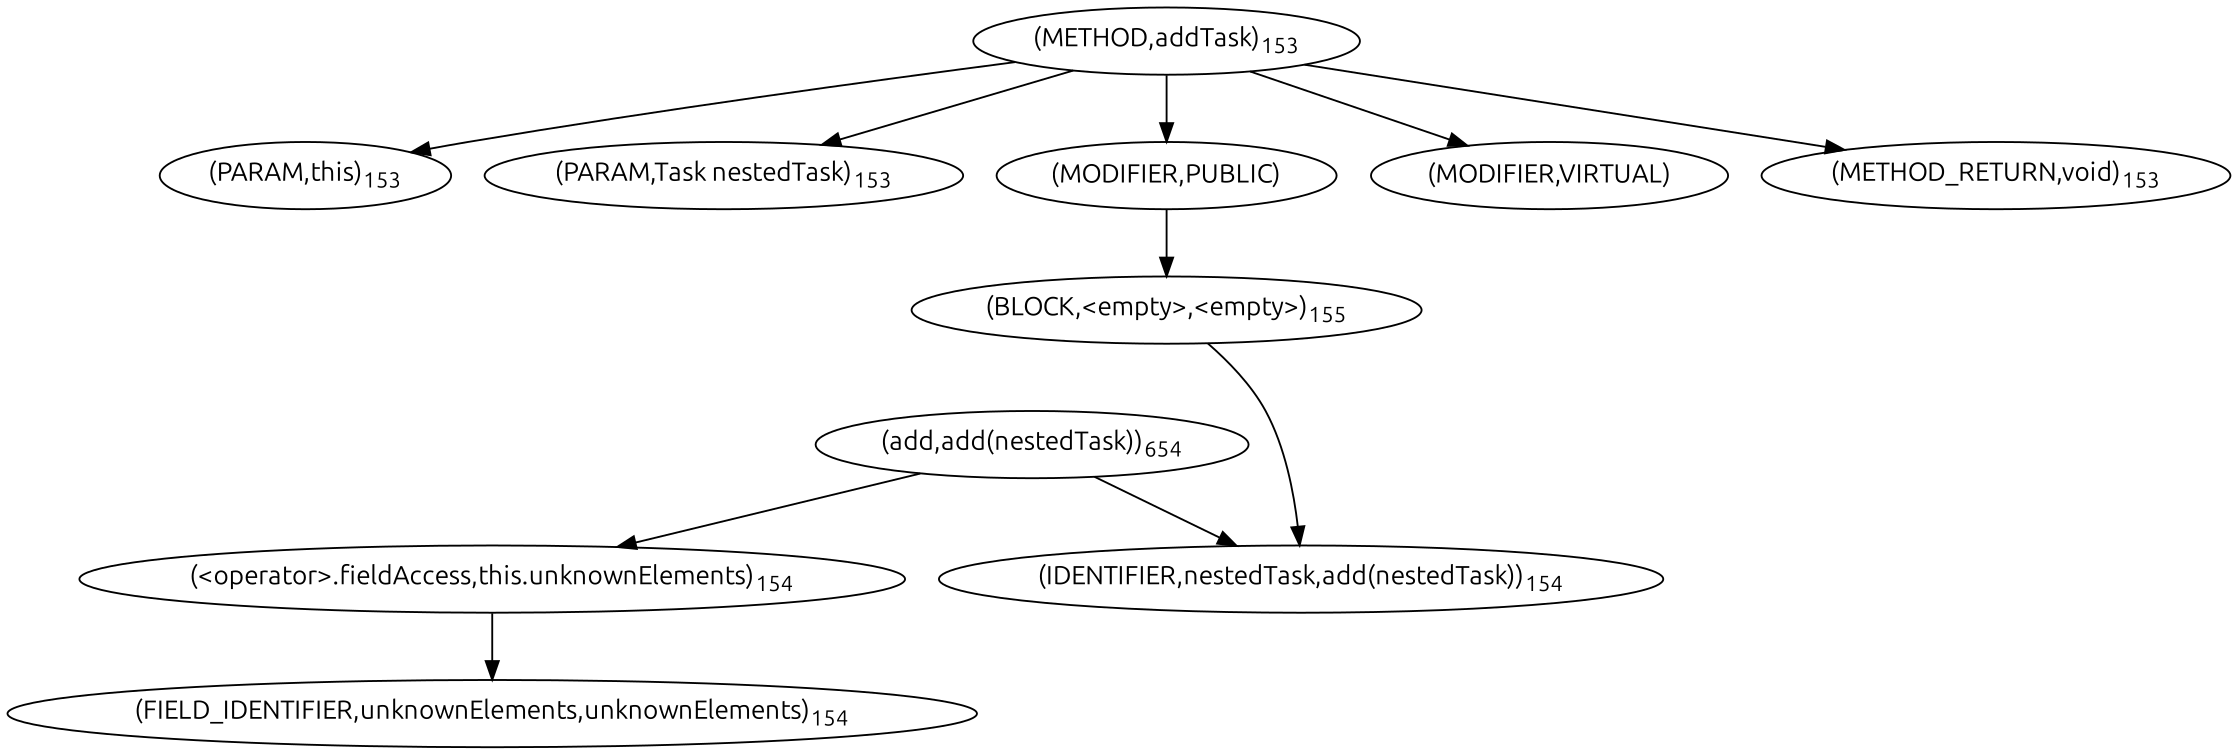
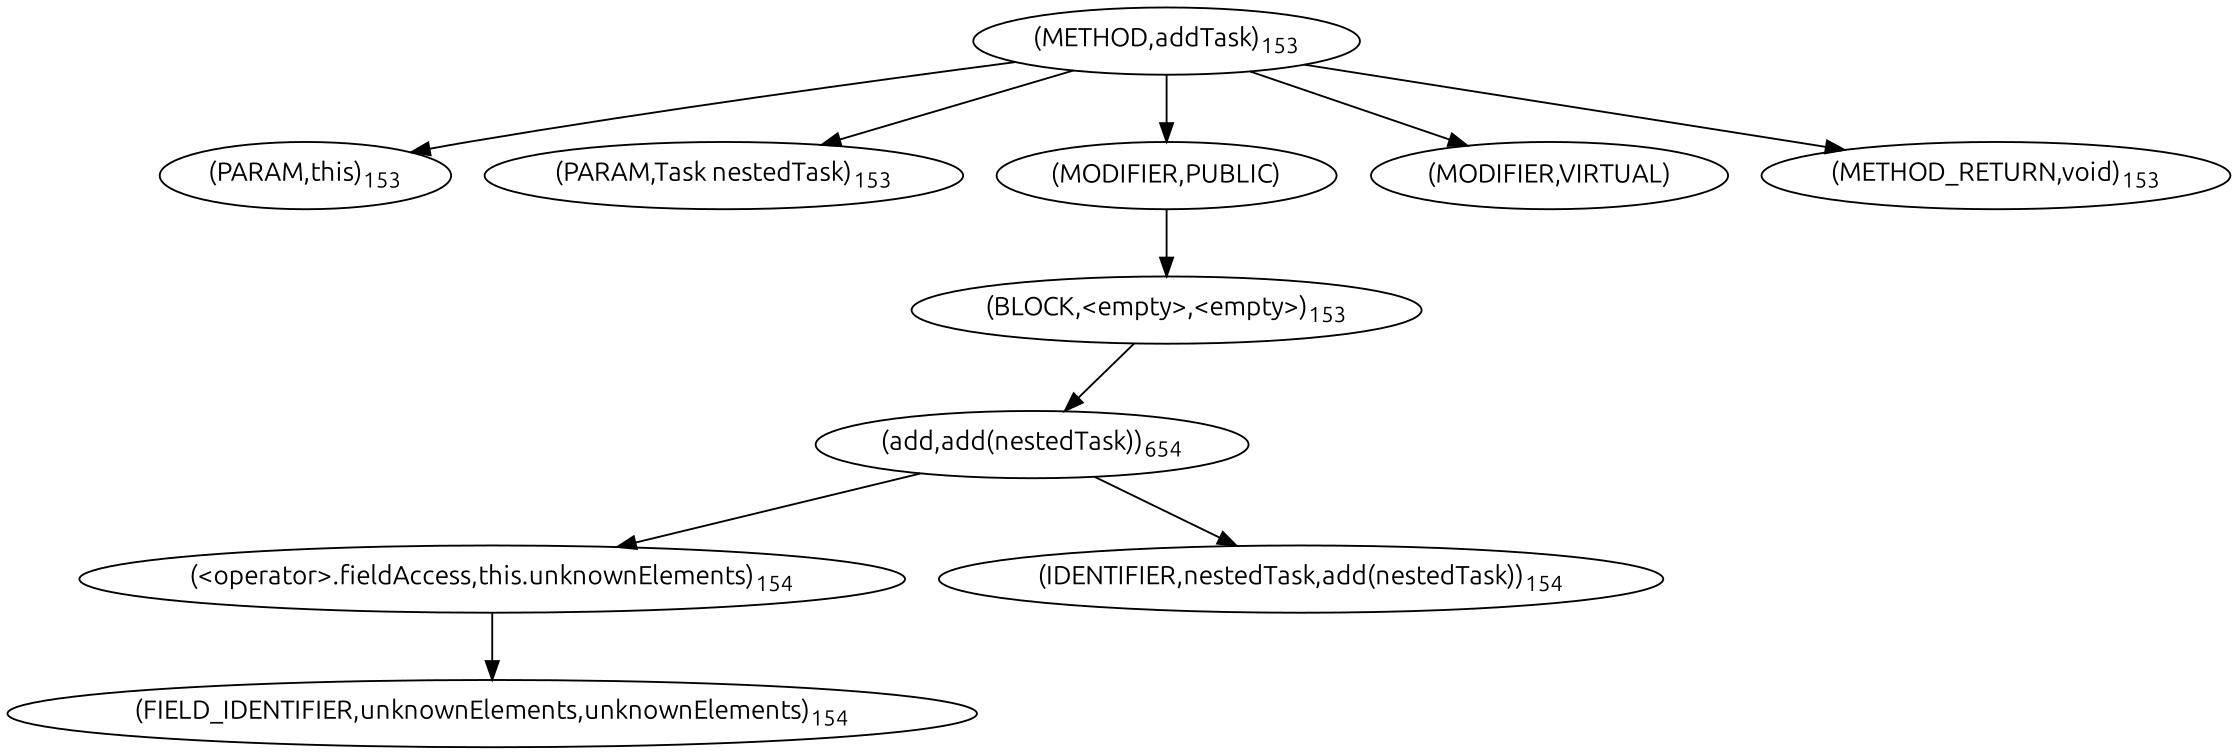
(1328, 307) -> (1328, 307)
(1273, 425) -> (1106, 371)
